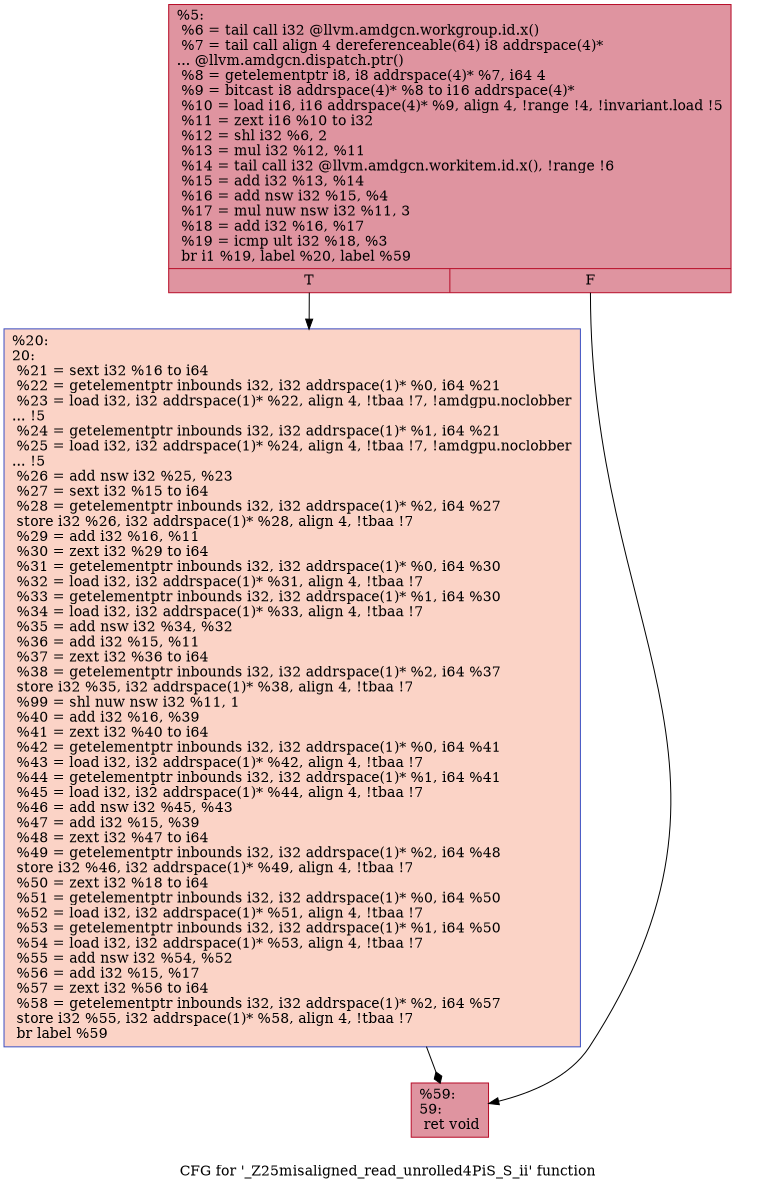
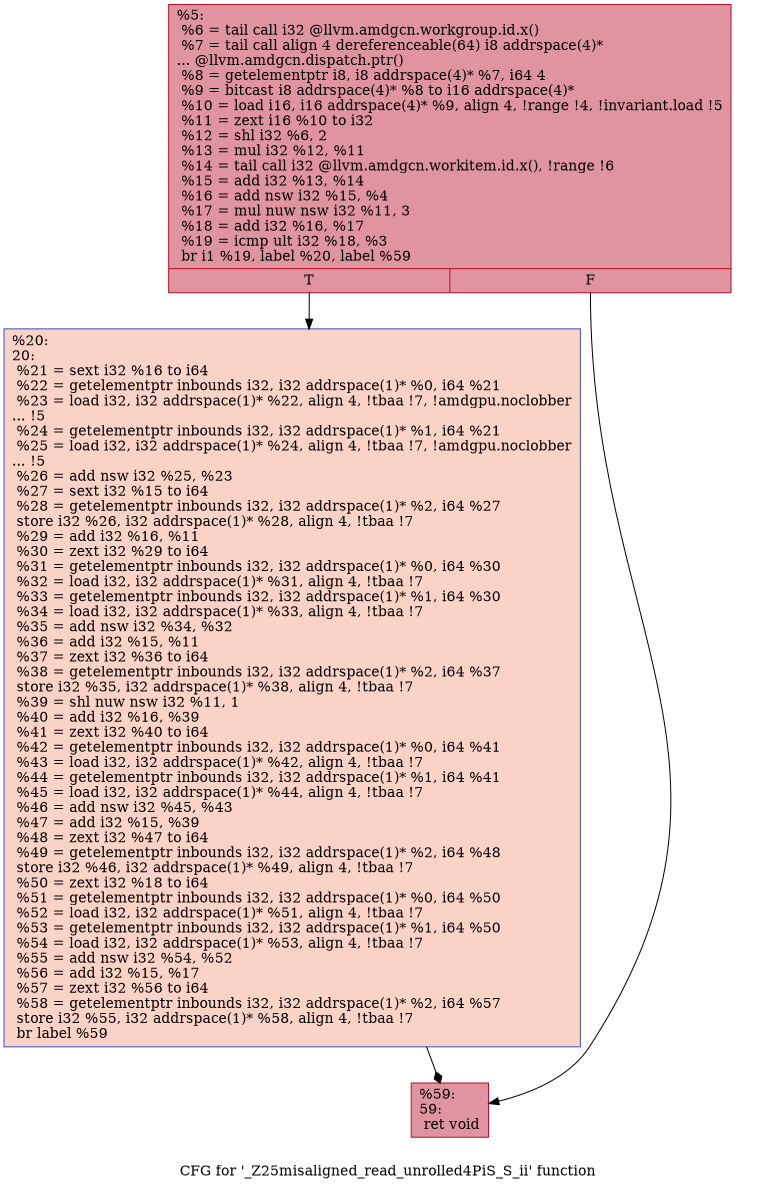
(126, 702) -> (126, 702)
